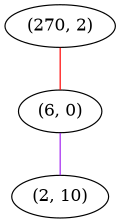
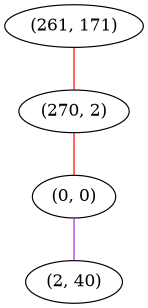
none -> (74, 26)
(60, 111) -> (74, 197)
(60, 197) -> (74, 282)
